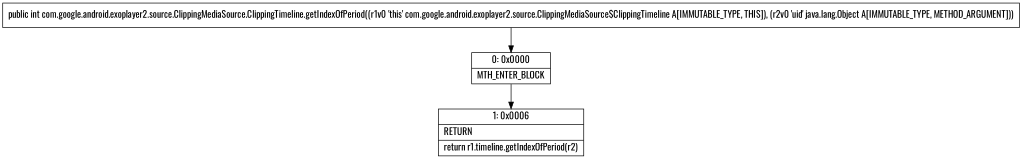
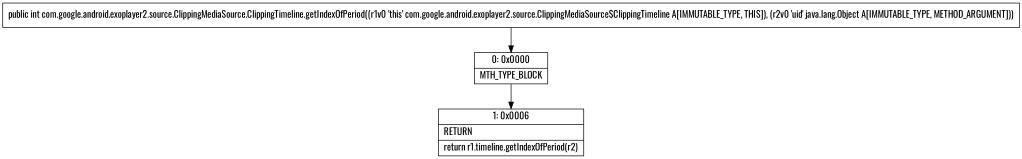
(511, 76) -> (511, 76)
